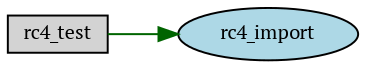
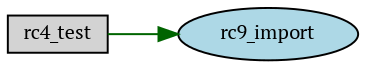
(268, 34) -> (268, 34)
